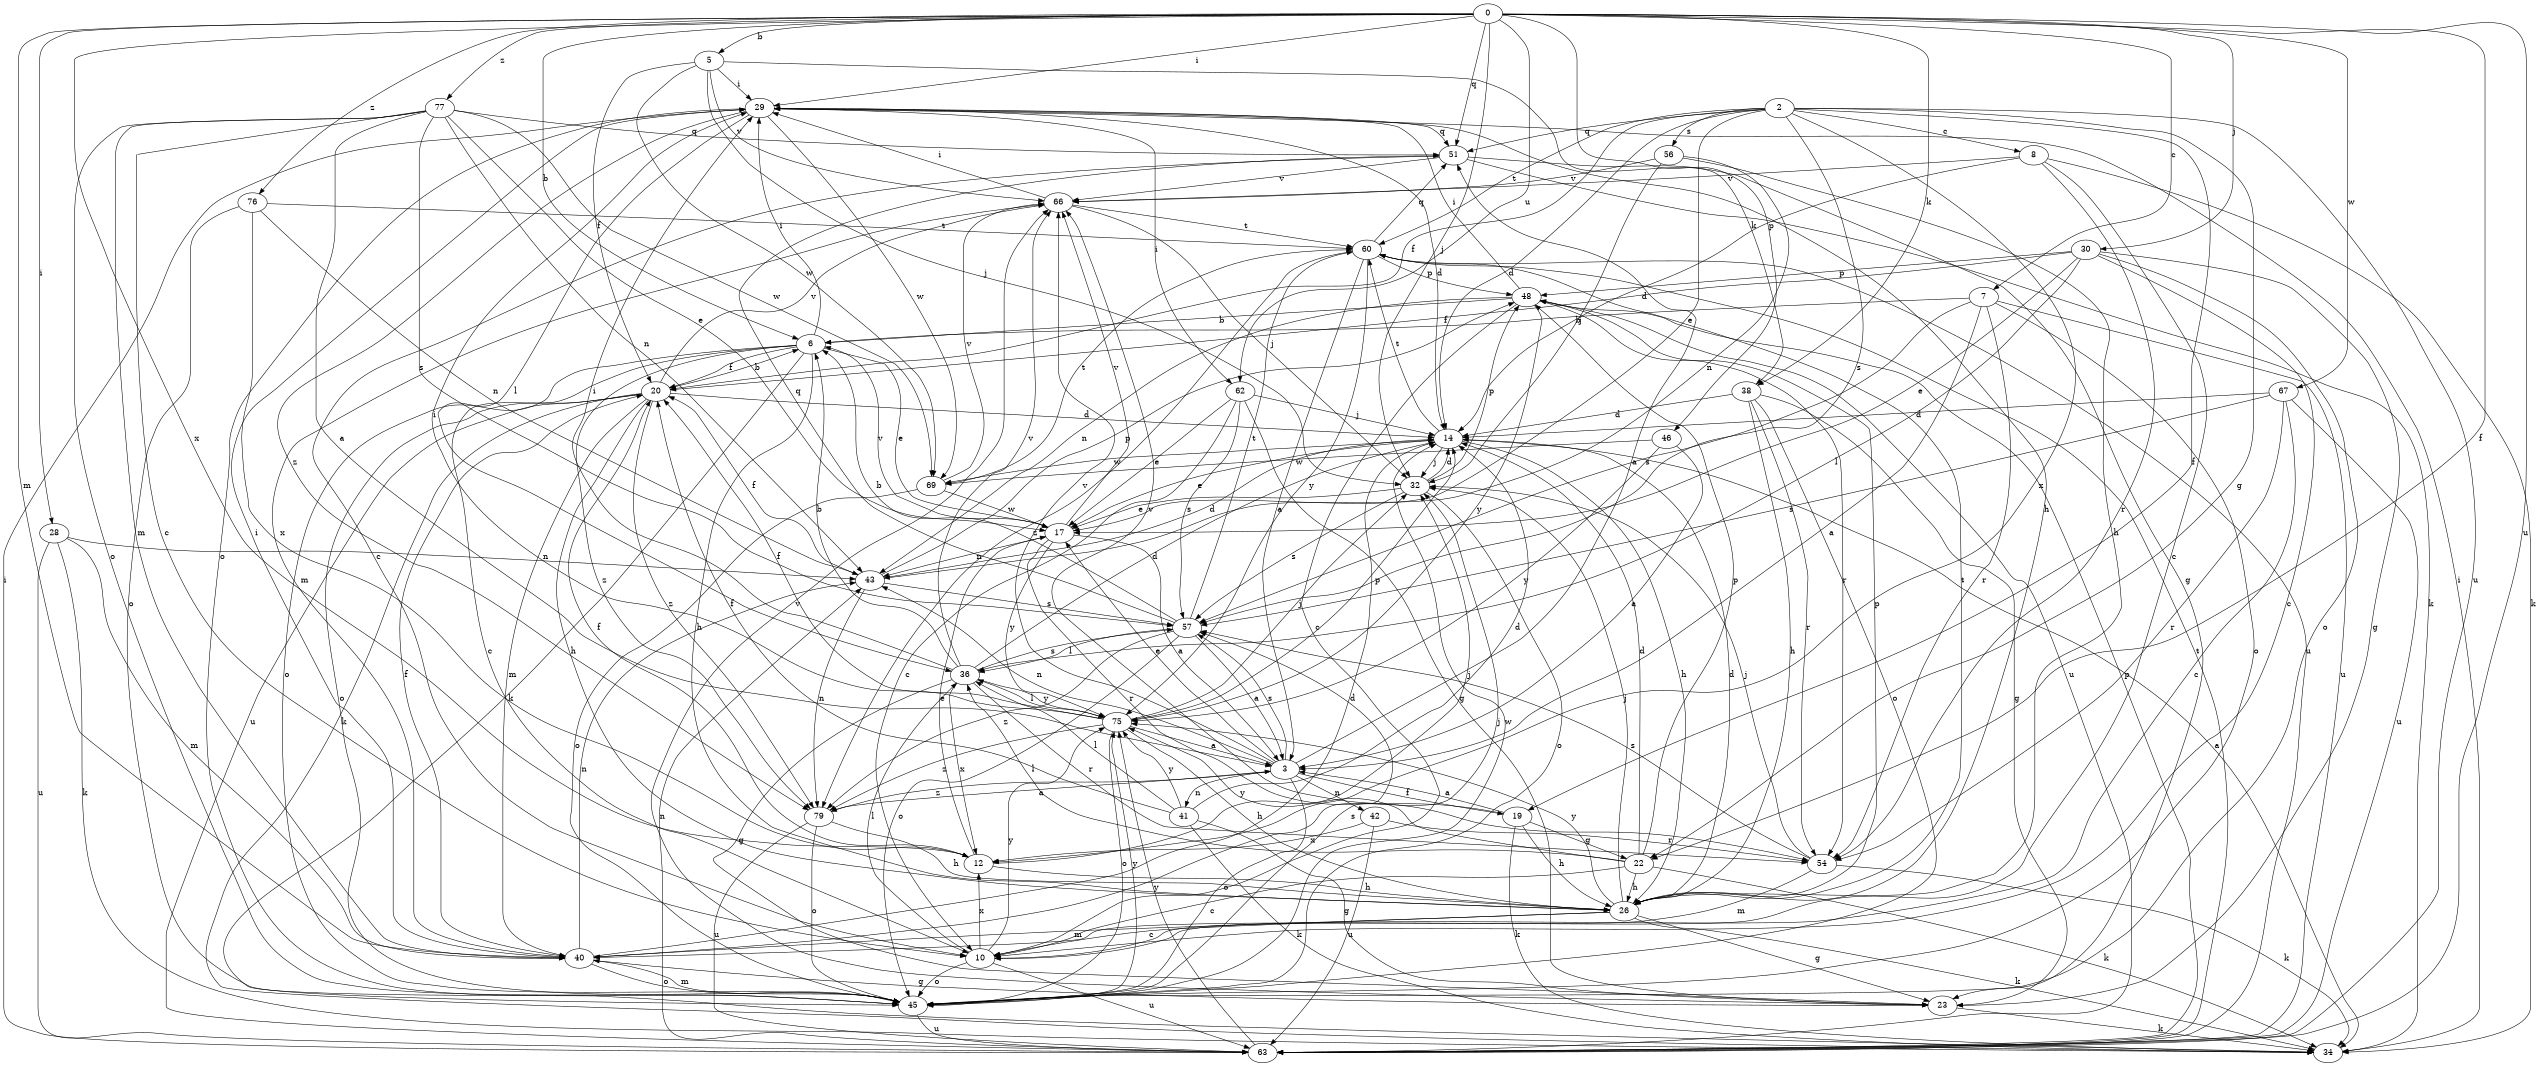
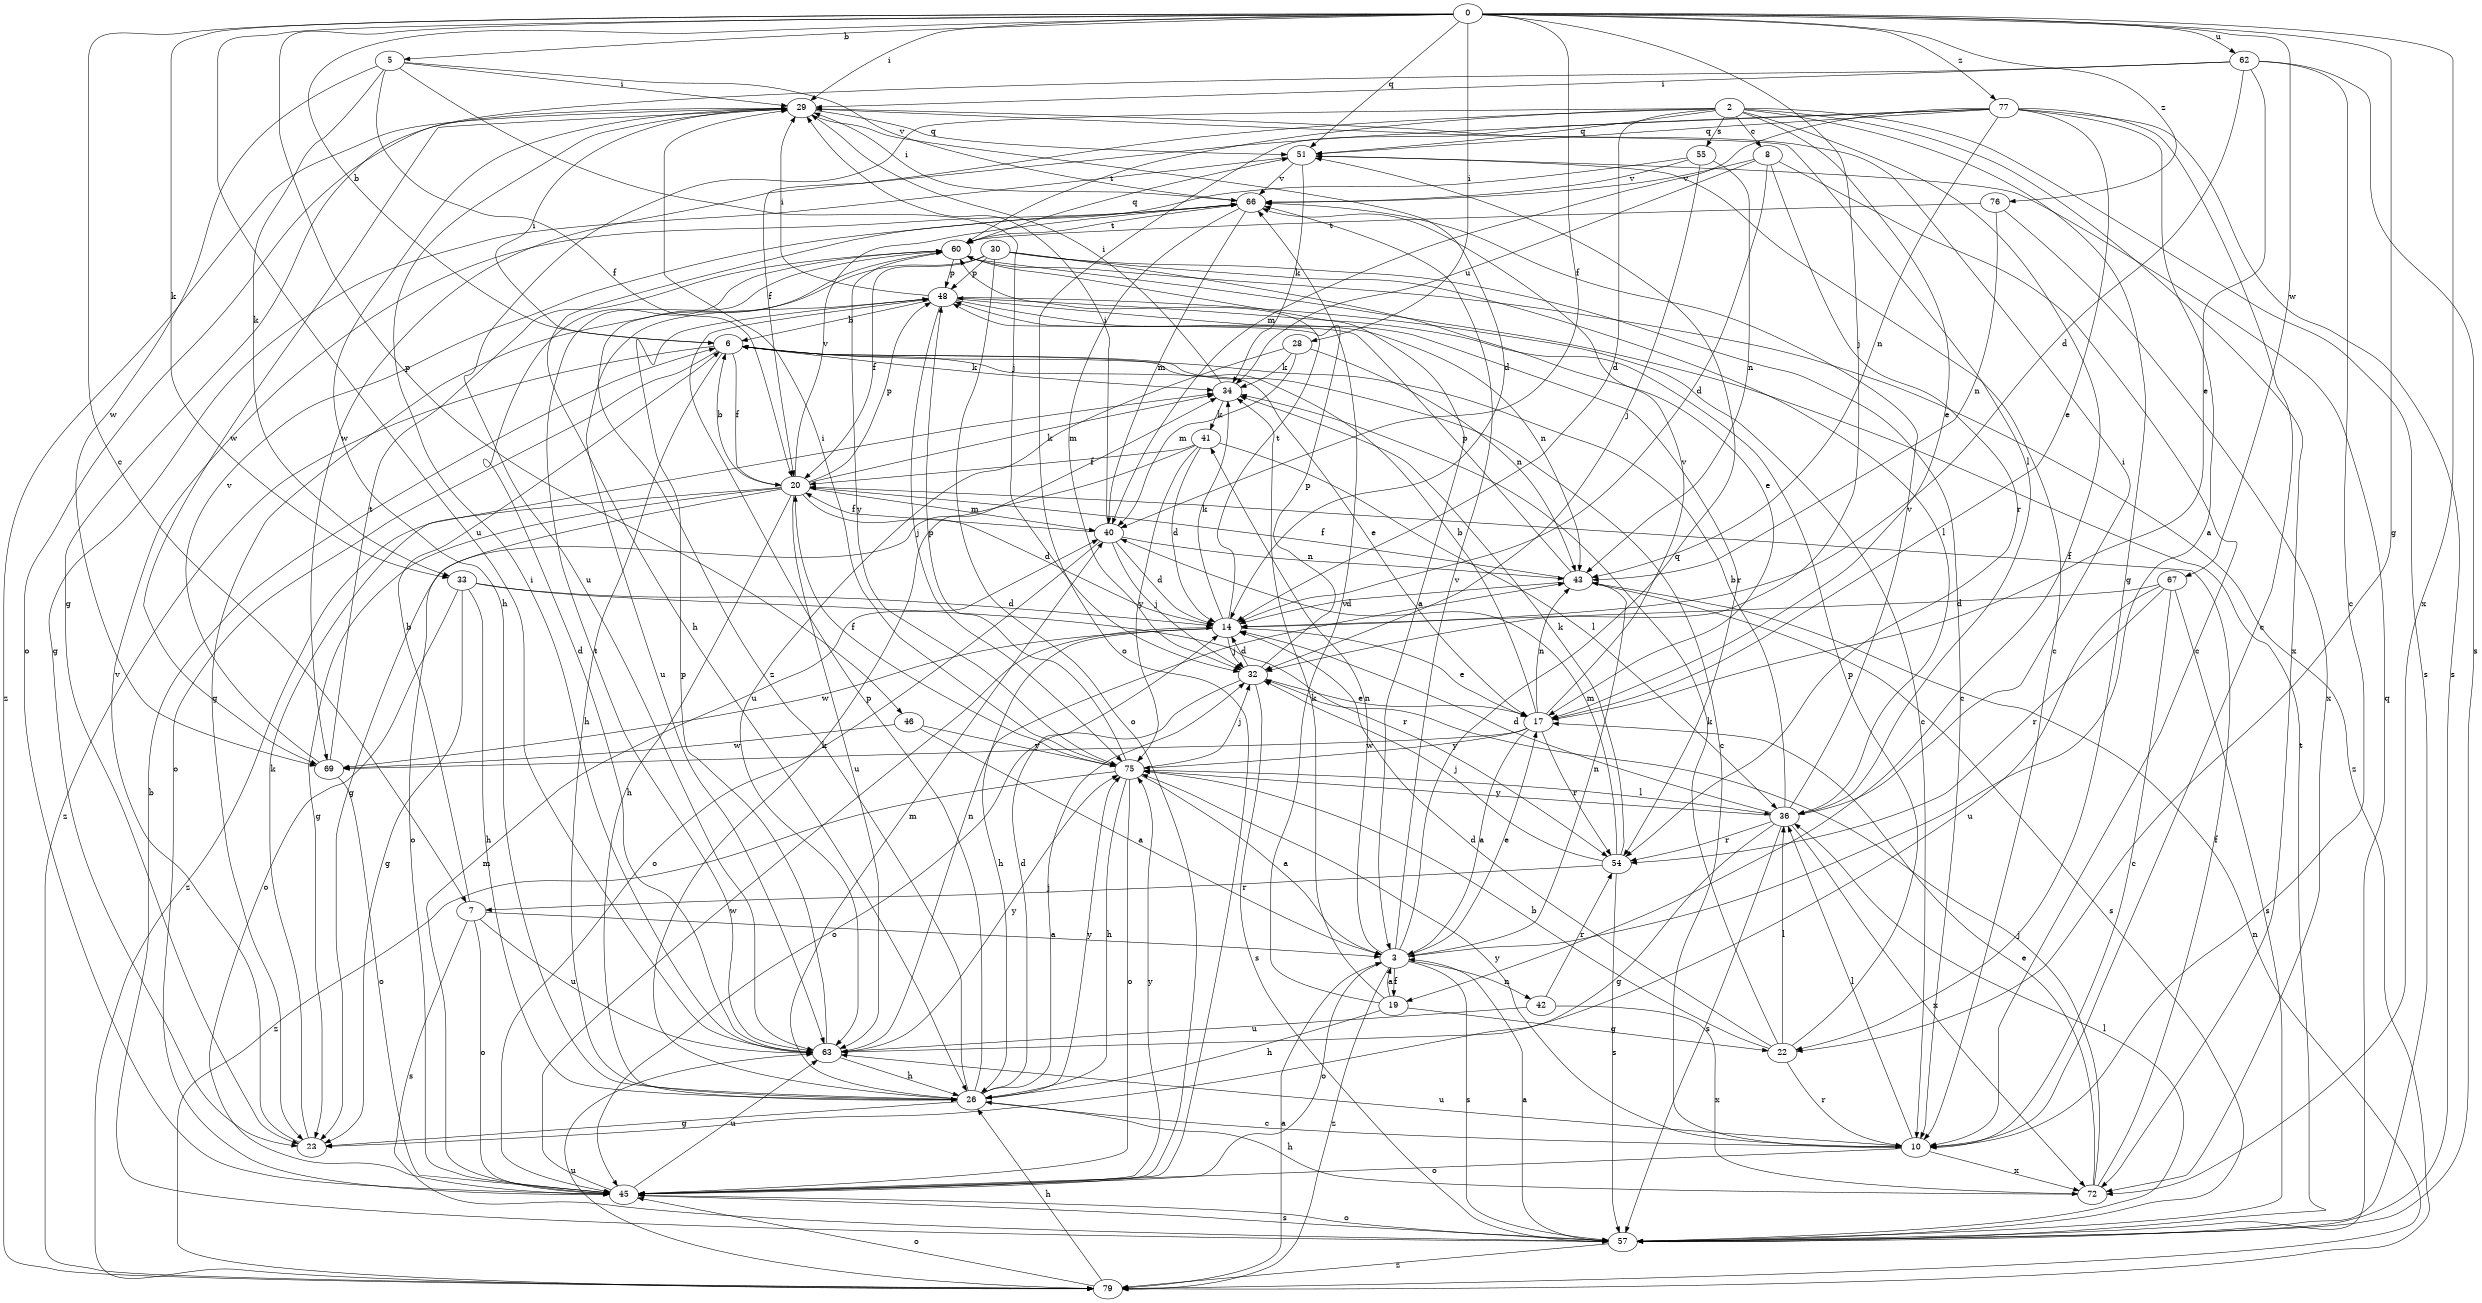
(2191, 35) -> none
(1092, 129) -> (1526, 86)
(1669, 155) -> (1701, 155)
(1273, 344) -> (1073, 439)
(1746, 392) -> (462, 581)
none -> (880, 403)
(1358, 415) -> (2065, 344)
(881, 439) -> (1460, 533)
(2481, 439) -> (2394, 533)
(1634, 462) -> (1677, 557)
(27, 486) -> (1578, 273)
(994, 508) -> (939, 753)
(1480, 510) -> (918, 533)
(1976, 578) -> (1075, 891)
(1963, 581) -> (772, 675)
(2533, 604) -> (1468, 273)
(1324, 624) -> (937, 583)
(486, 650) -> (1595, 509)
(2309, 651) -> (581, 651)
(2217, 746) -> (1205, 510)
(1243, 793) -> (1534, 911)
(979, 864) -> (2092, 1195)
(161, 878) -> none
(1632, 885) -> (897, 1076)
(1212, 911) -> (1823, 1100)
(1291, 999) -> (338, 647)
(1718, 1033) -> (1218, 413)
